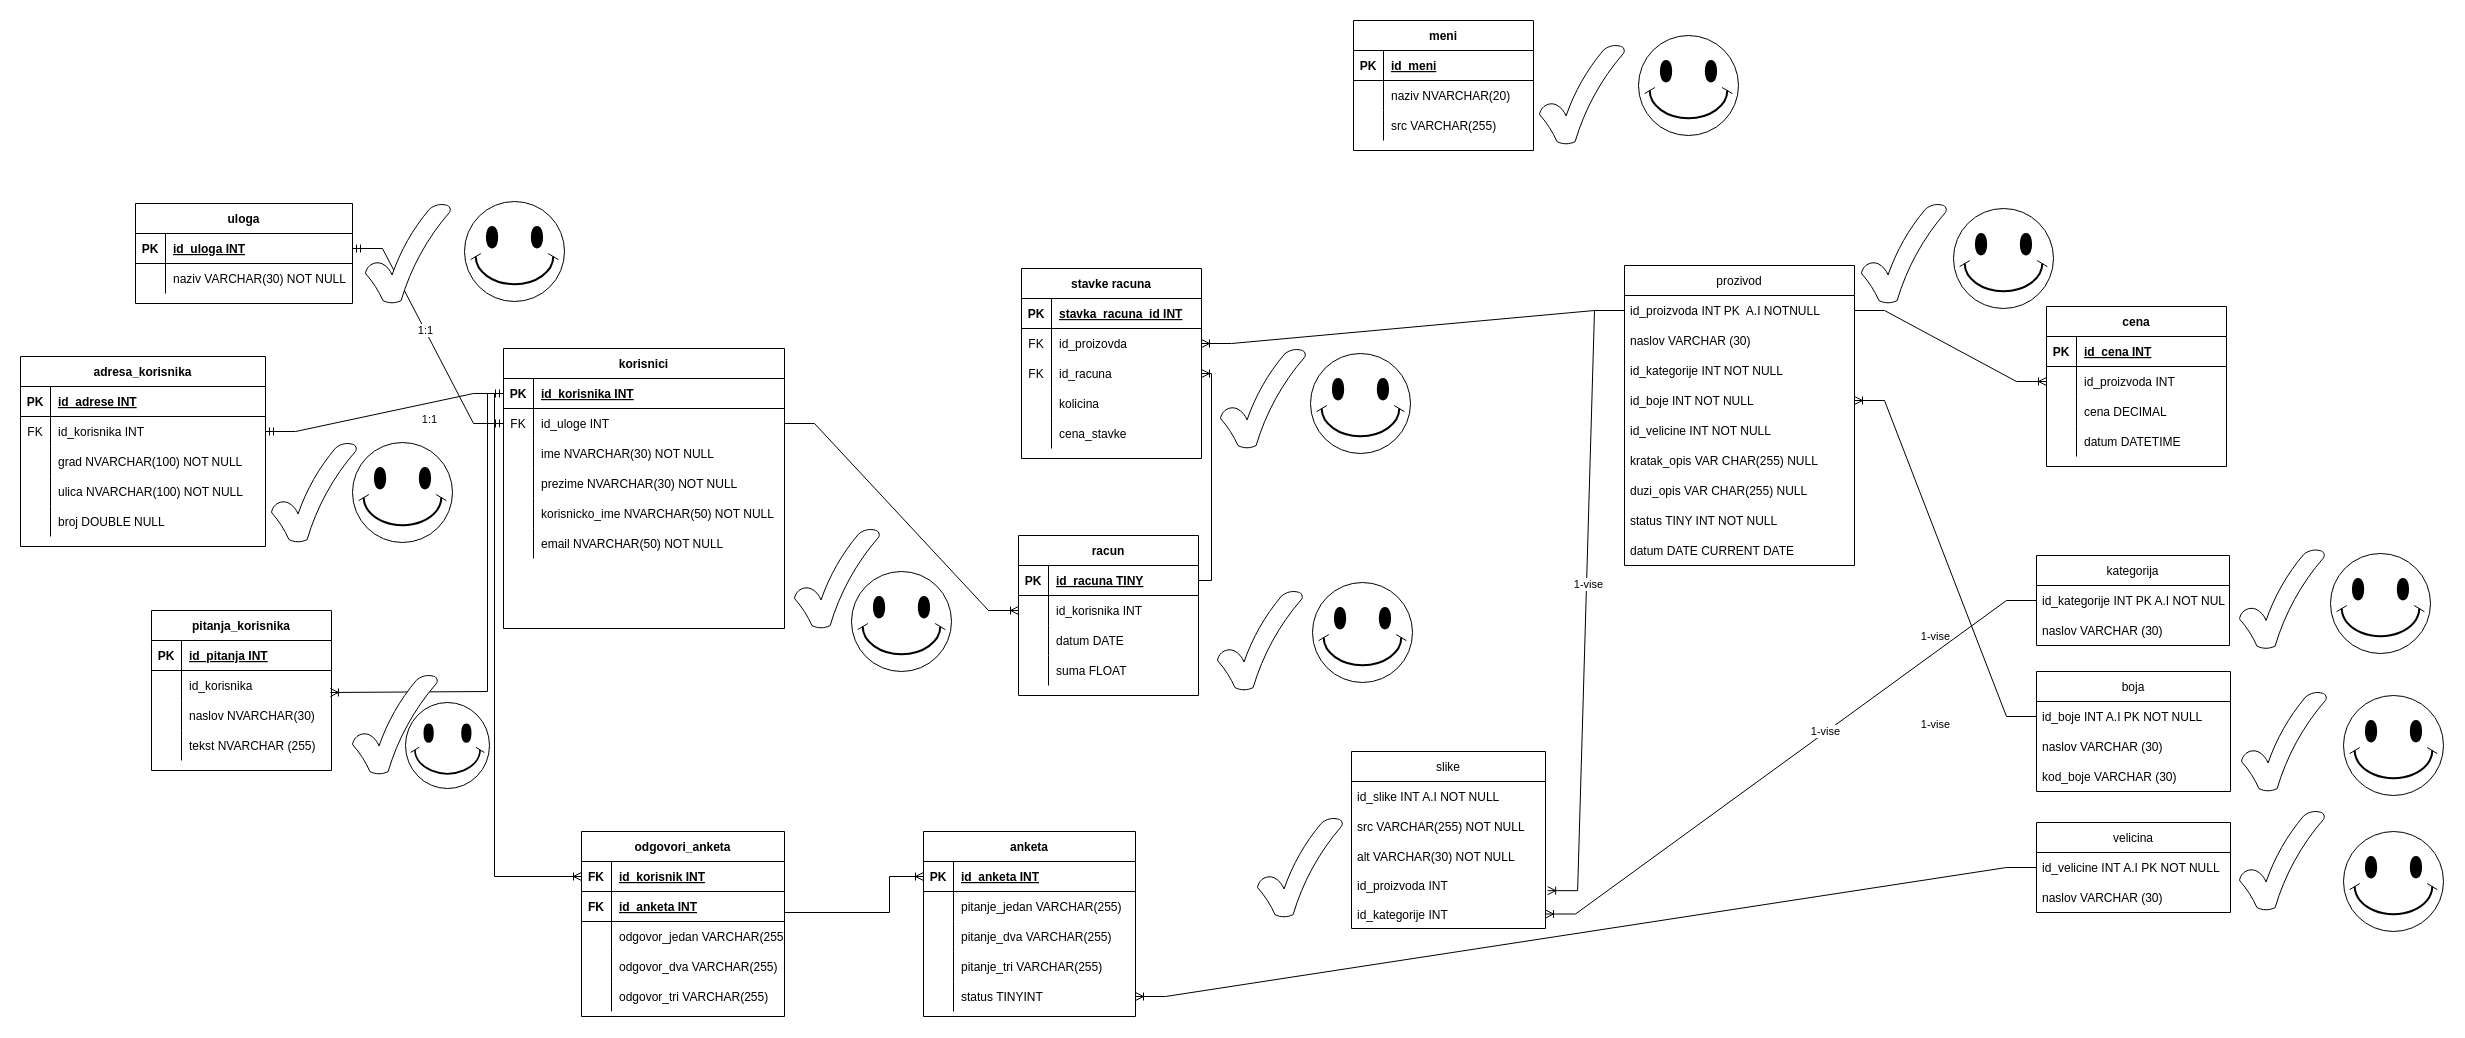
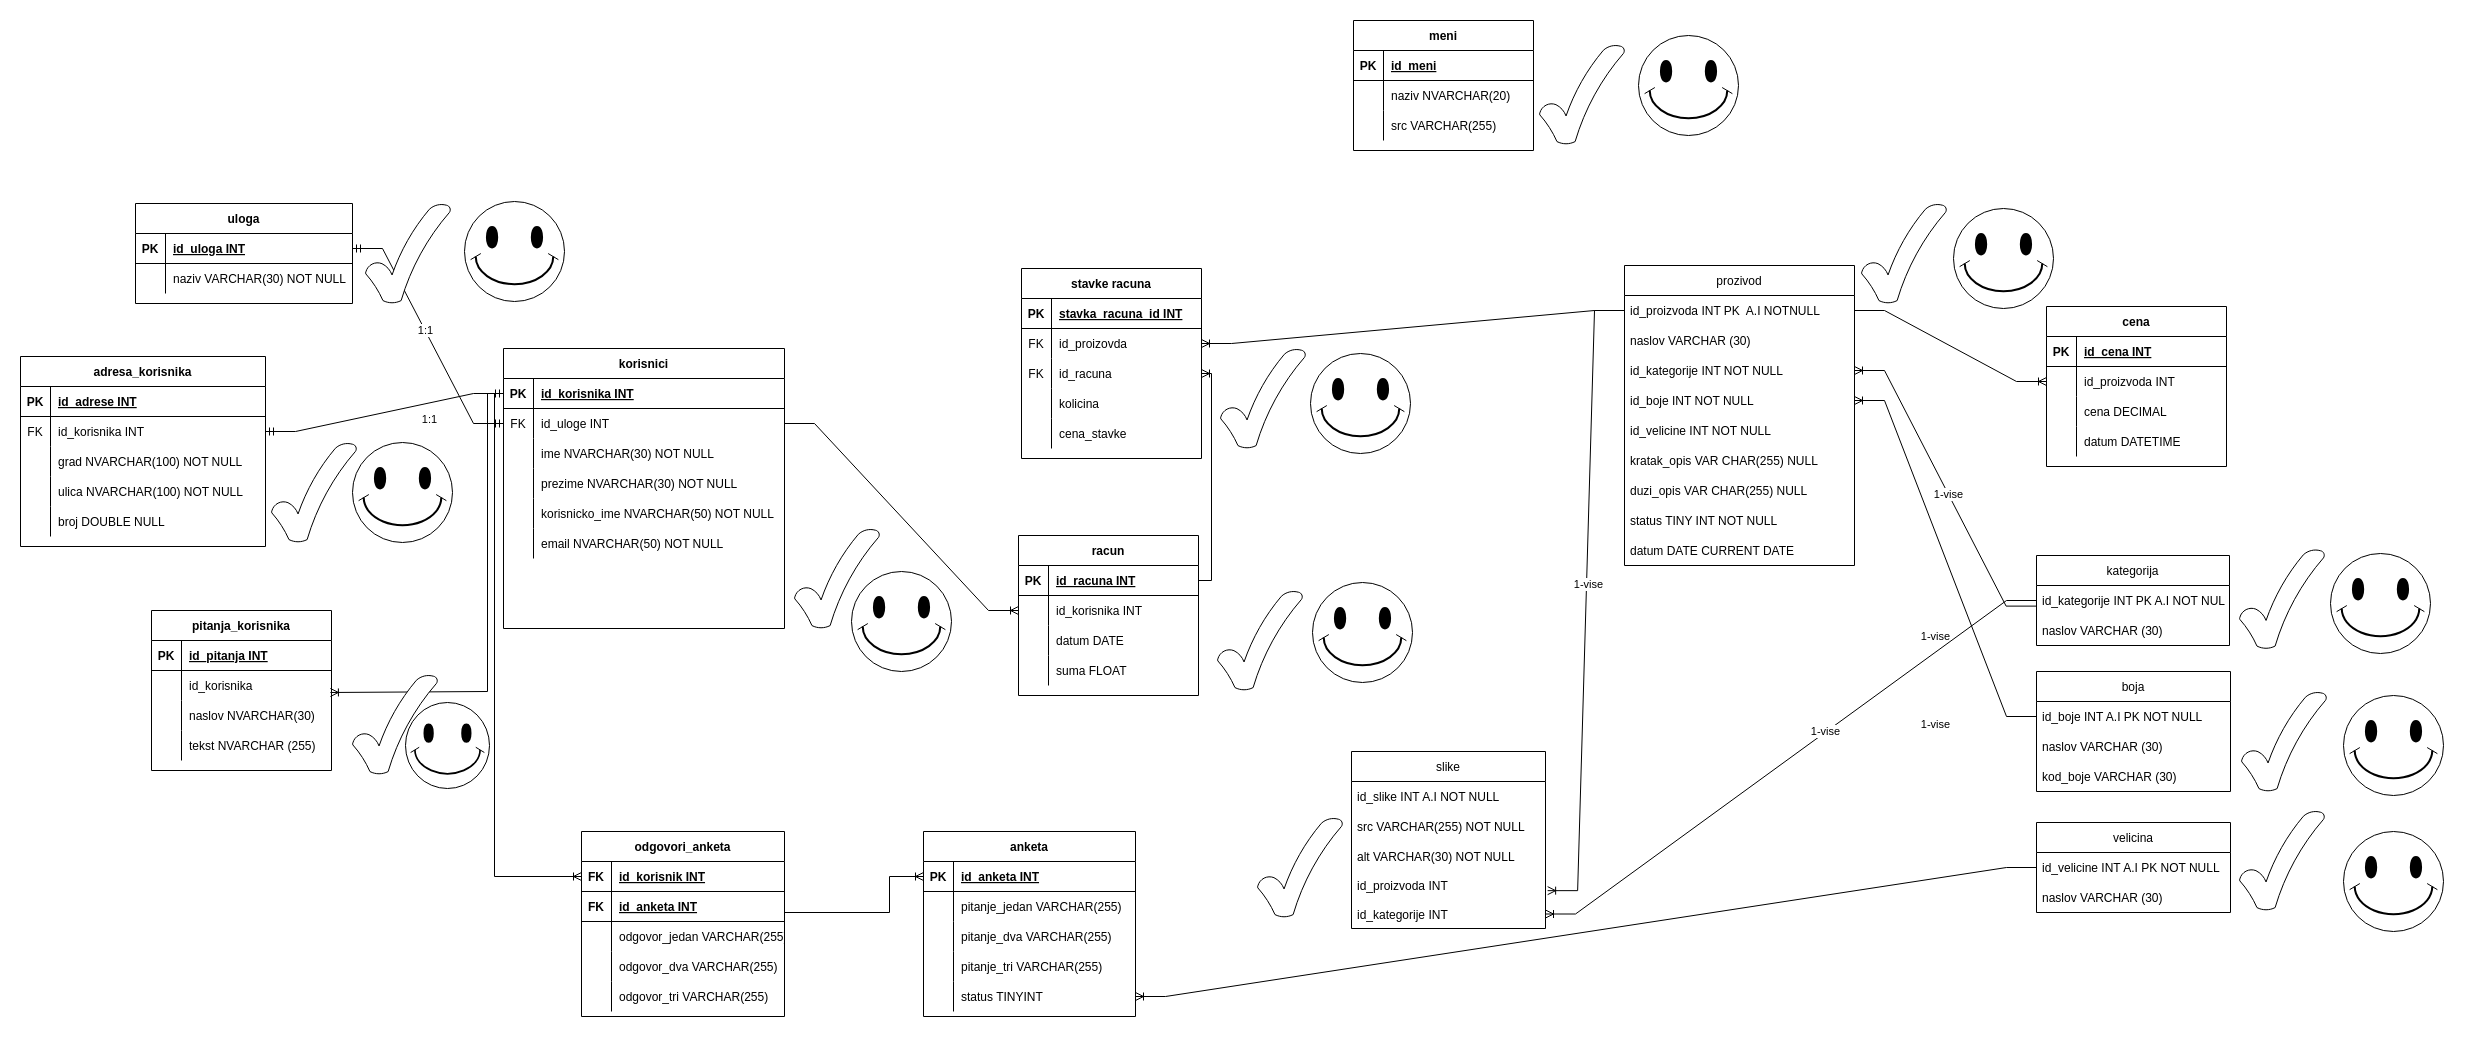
none -> (1945, 488)
(1100, 581) -> (1097, 581)
